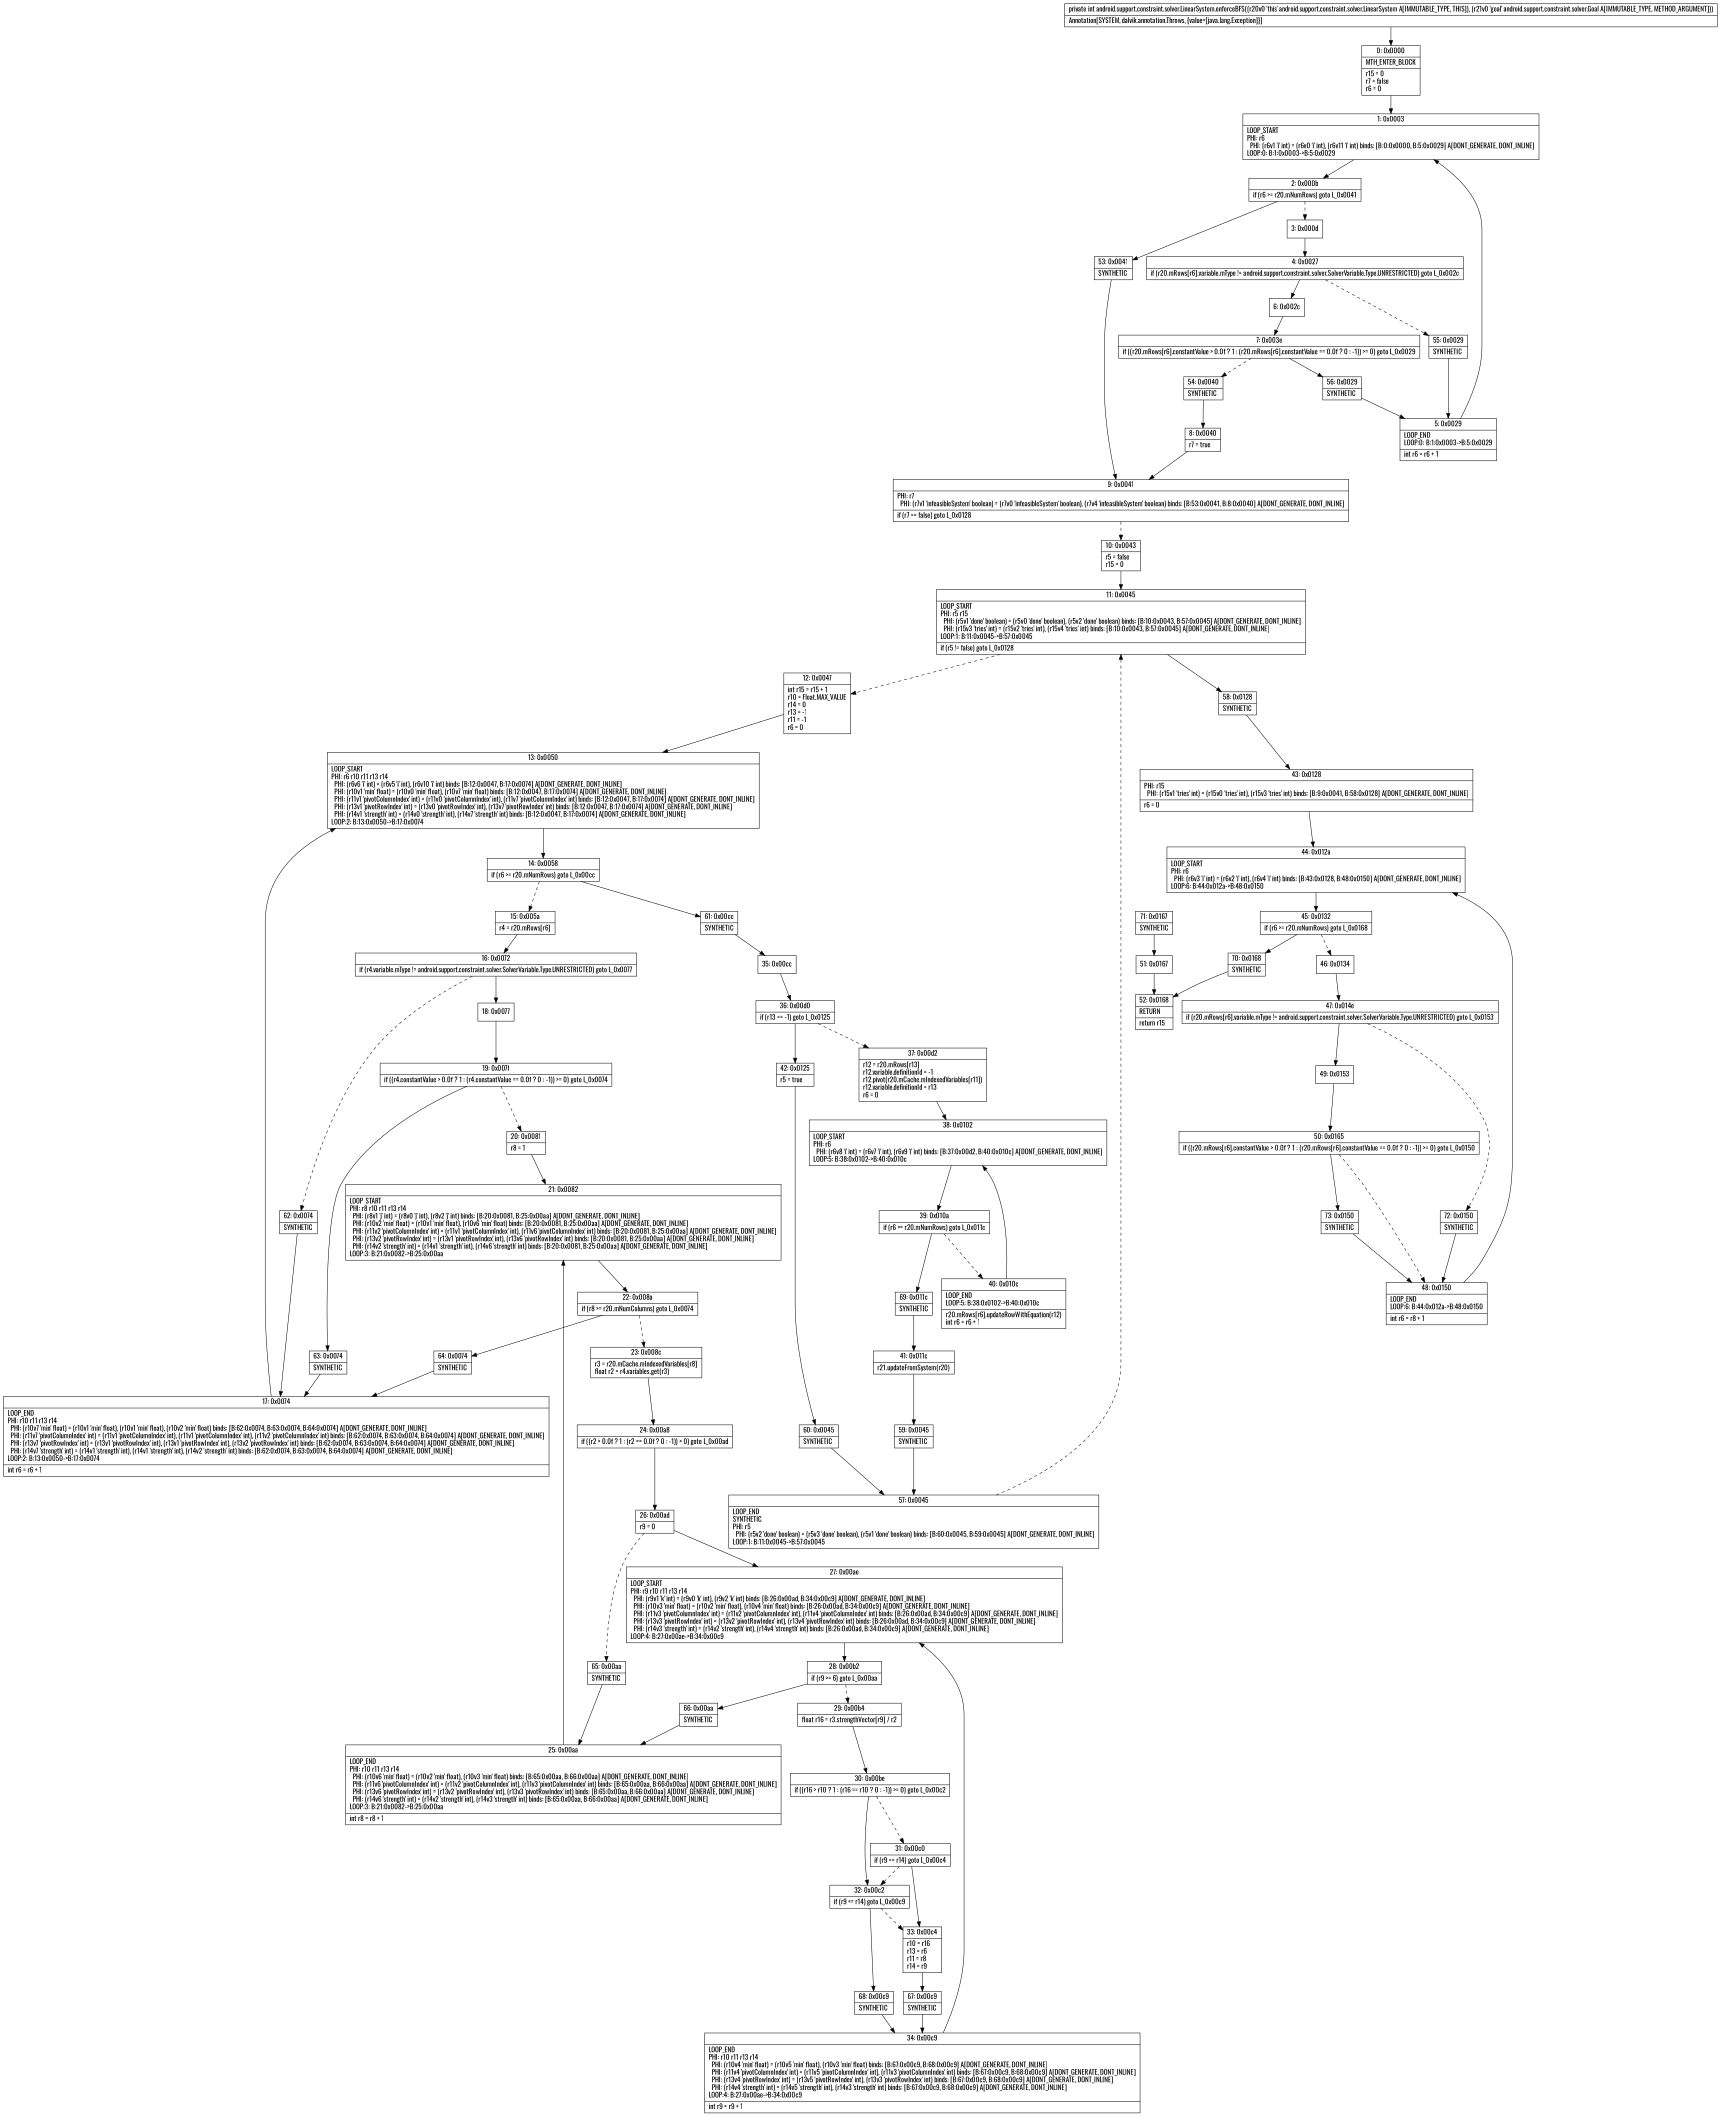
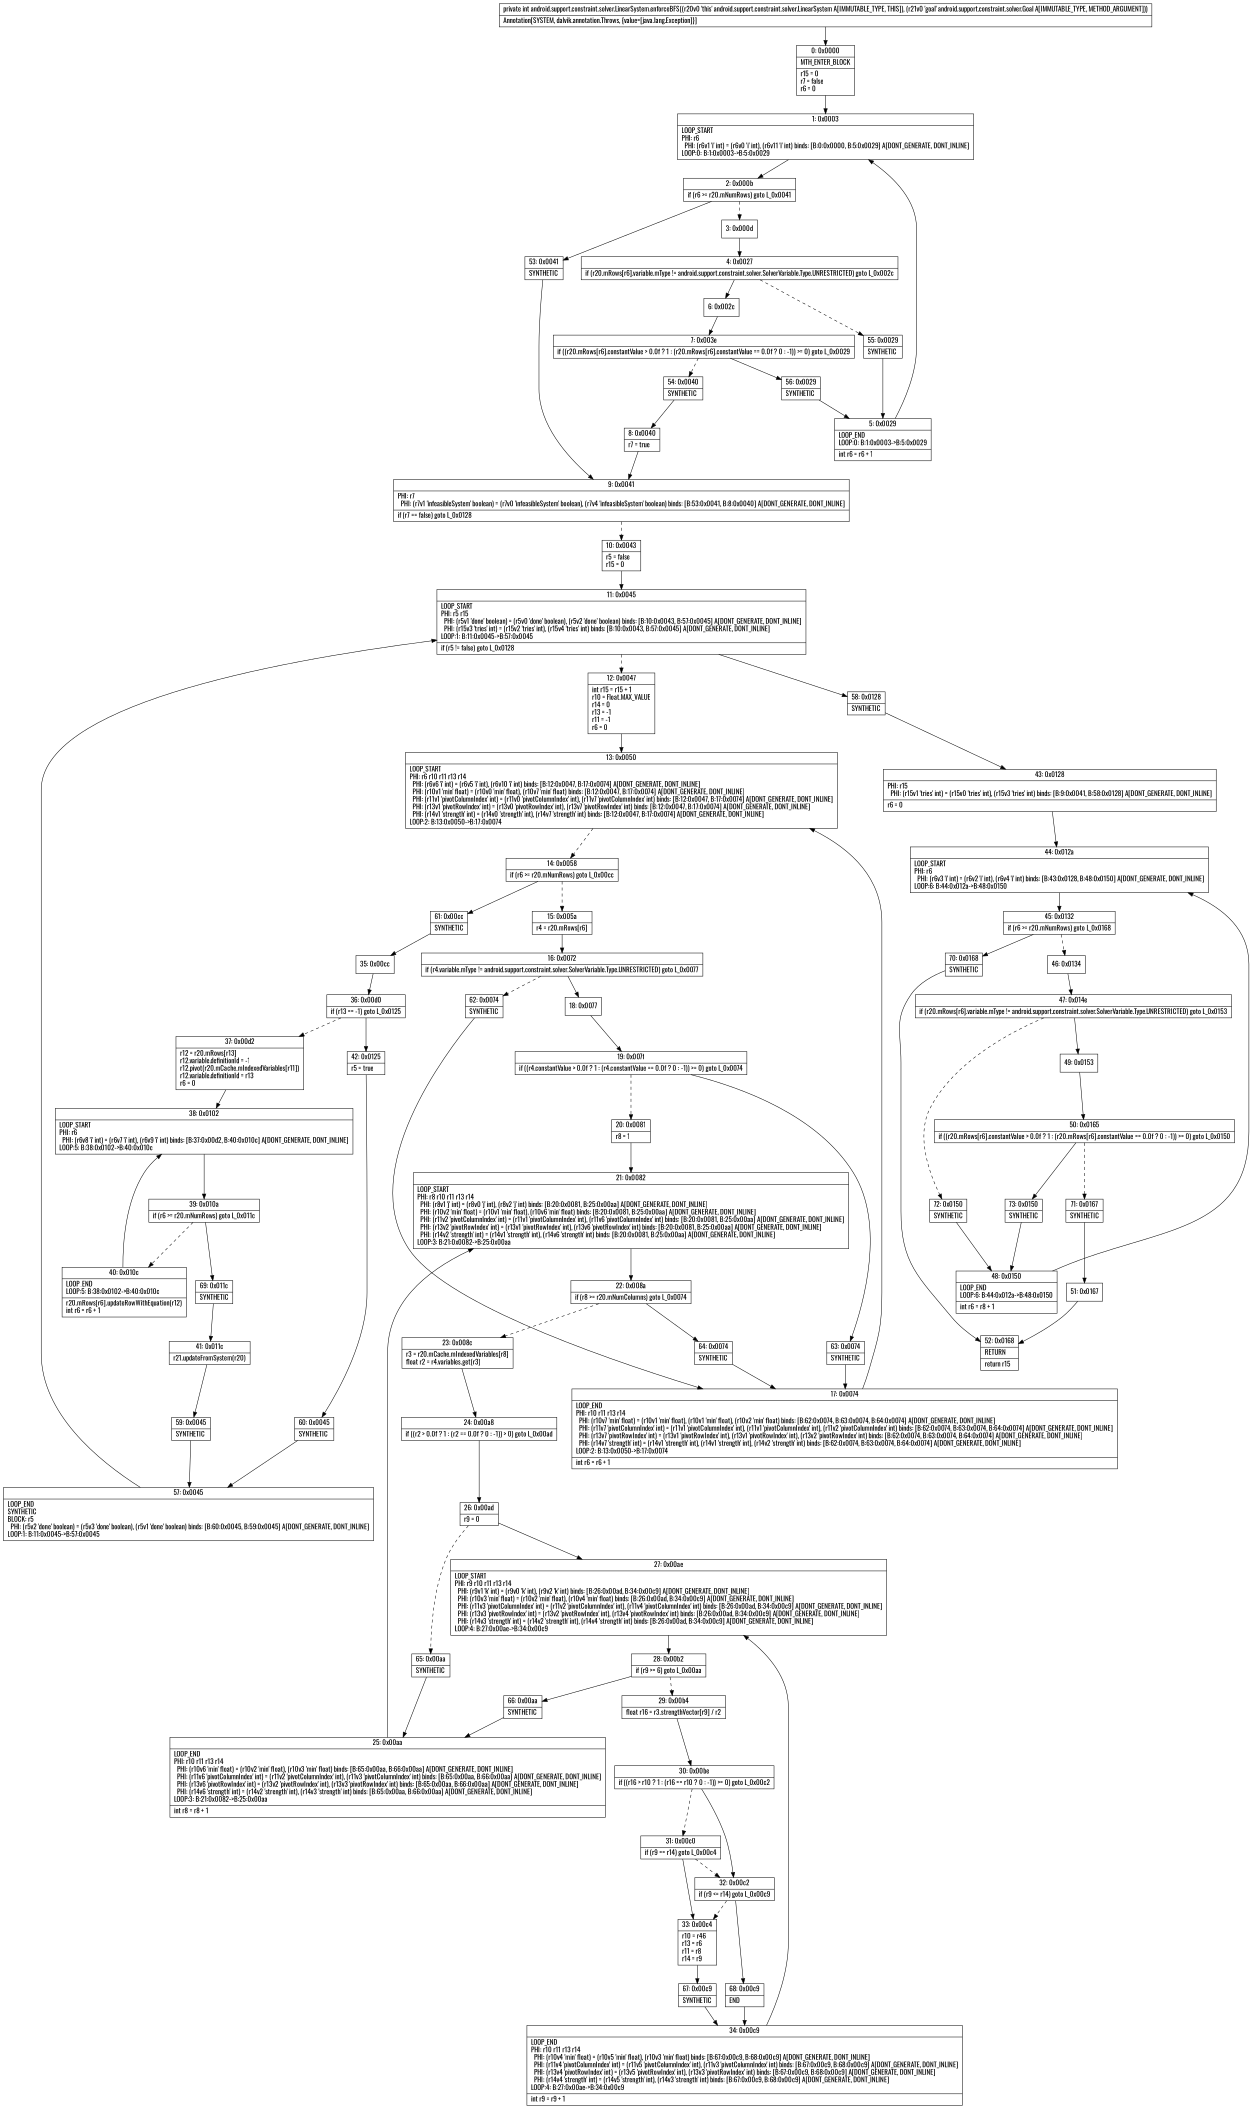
(543, 841) -> (583, 841)
(1121, 1107) -> (41, 940)
(1383, 1214) -> (1084, 1168)
(743, 1527) -> (21, 1520)
(919, 1944) -> (694, 1936)
(873, 2008) -> (735, 2001)
